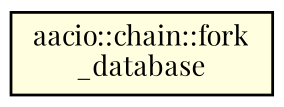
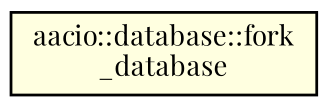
(142, 54) -> (164, 54)
